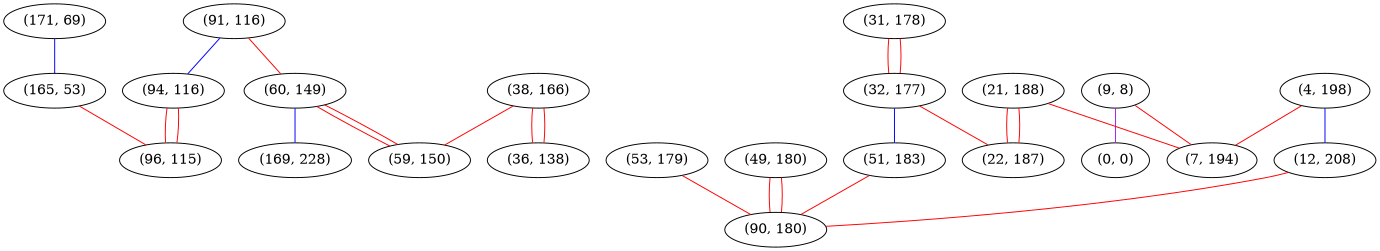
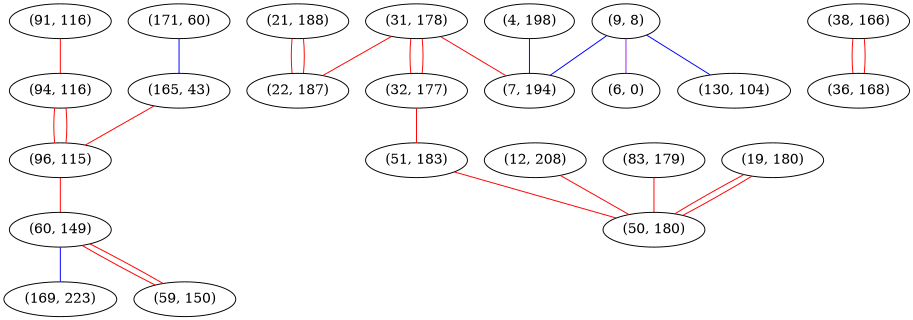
(55, 21) -> (179, 21)
(204, 56) -> (60, 56)
(265, 56) -> (60, 195)
(55, 91) -> (179, 91)
none -> (734, 91)
(1107, 124) -> (473, 56)
(479, 125) -> none
(954, 125) -> (357, 56)
(1163, 125) -> (578, 56)
(1269, 125) -> (529, 56)
(894, 126) -> (417, 126)
(1325, 126) -> none
(295, 160) -> (60, 299)
(538, 160) -> (859, 91)
(657, 160) -> (654, 160)
(776, 160) -> (773, 160)
(1115, 160) -> (626, 91)
(776, 230) -> (654, 230)
